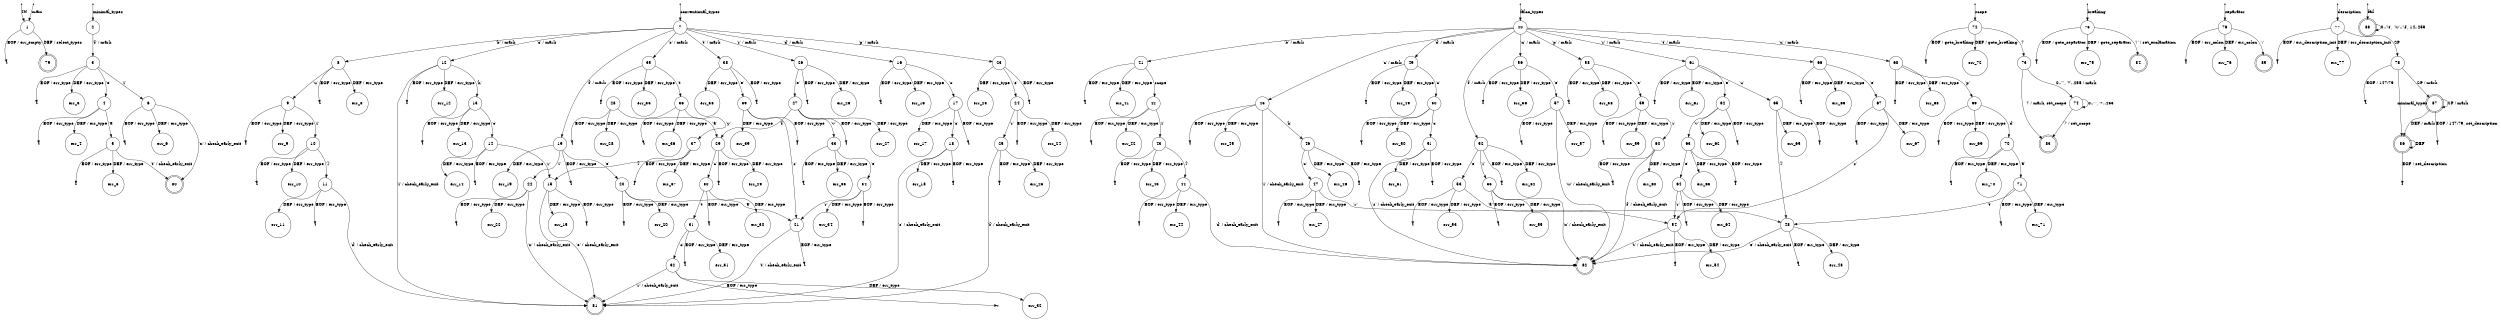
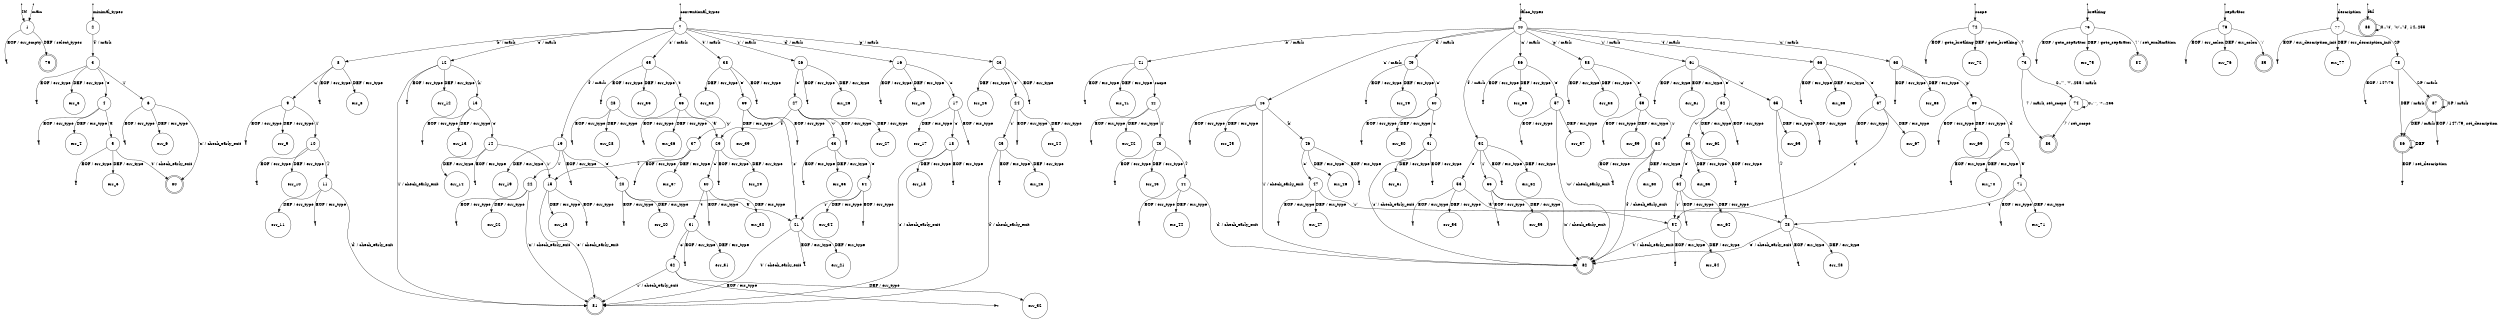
(2412, 104) -> (2412, 104)
none -> (838, 265)
